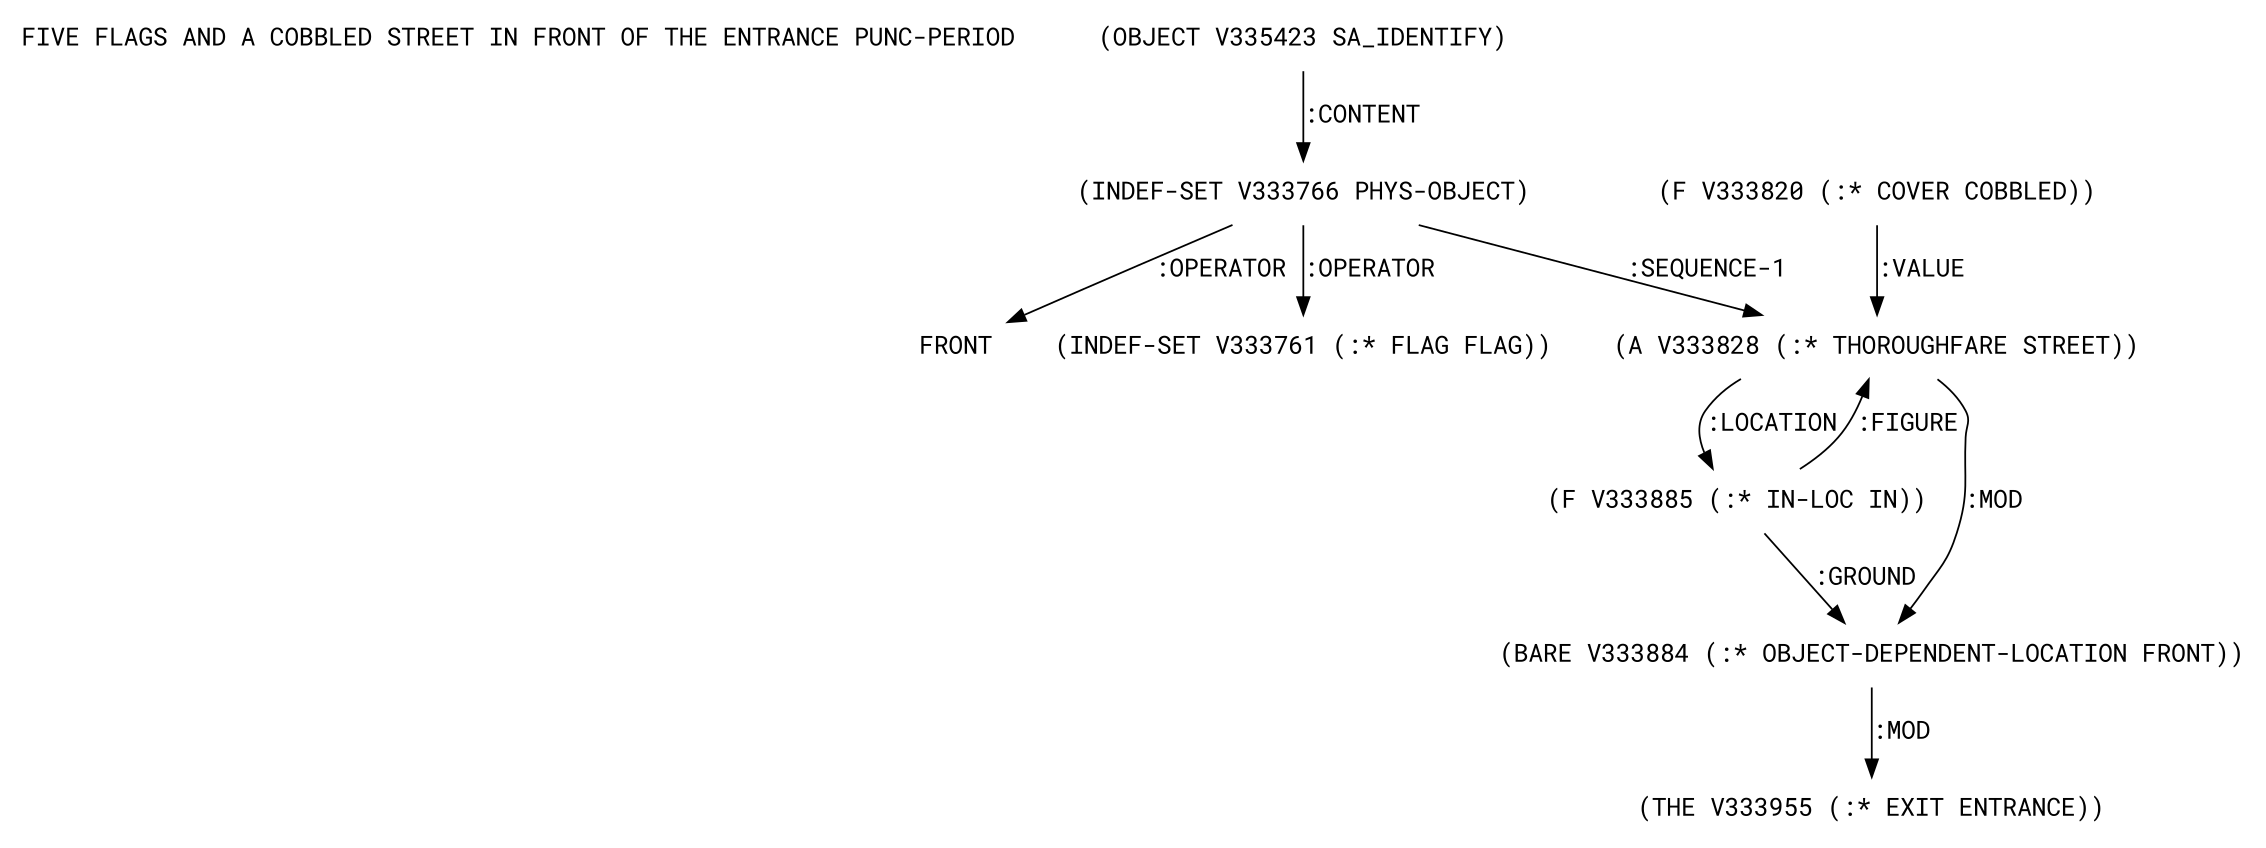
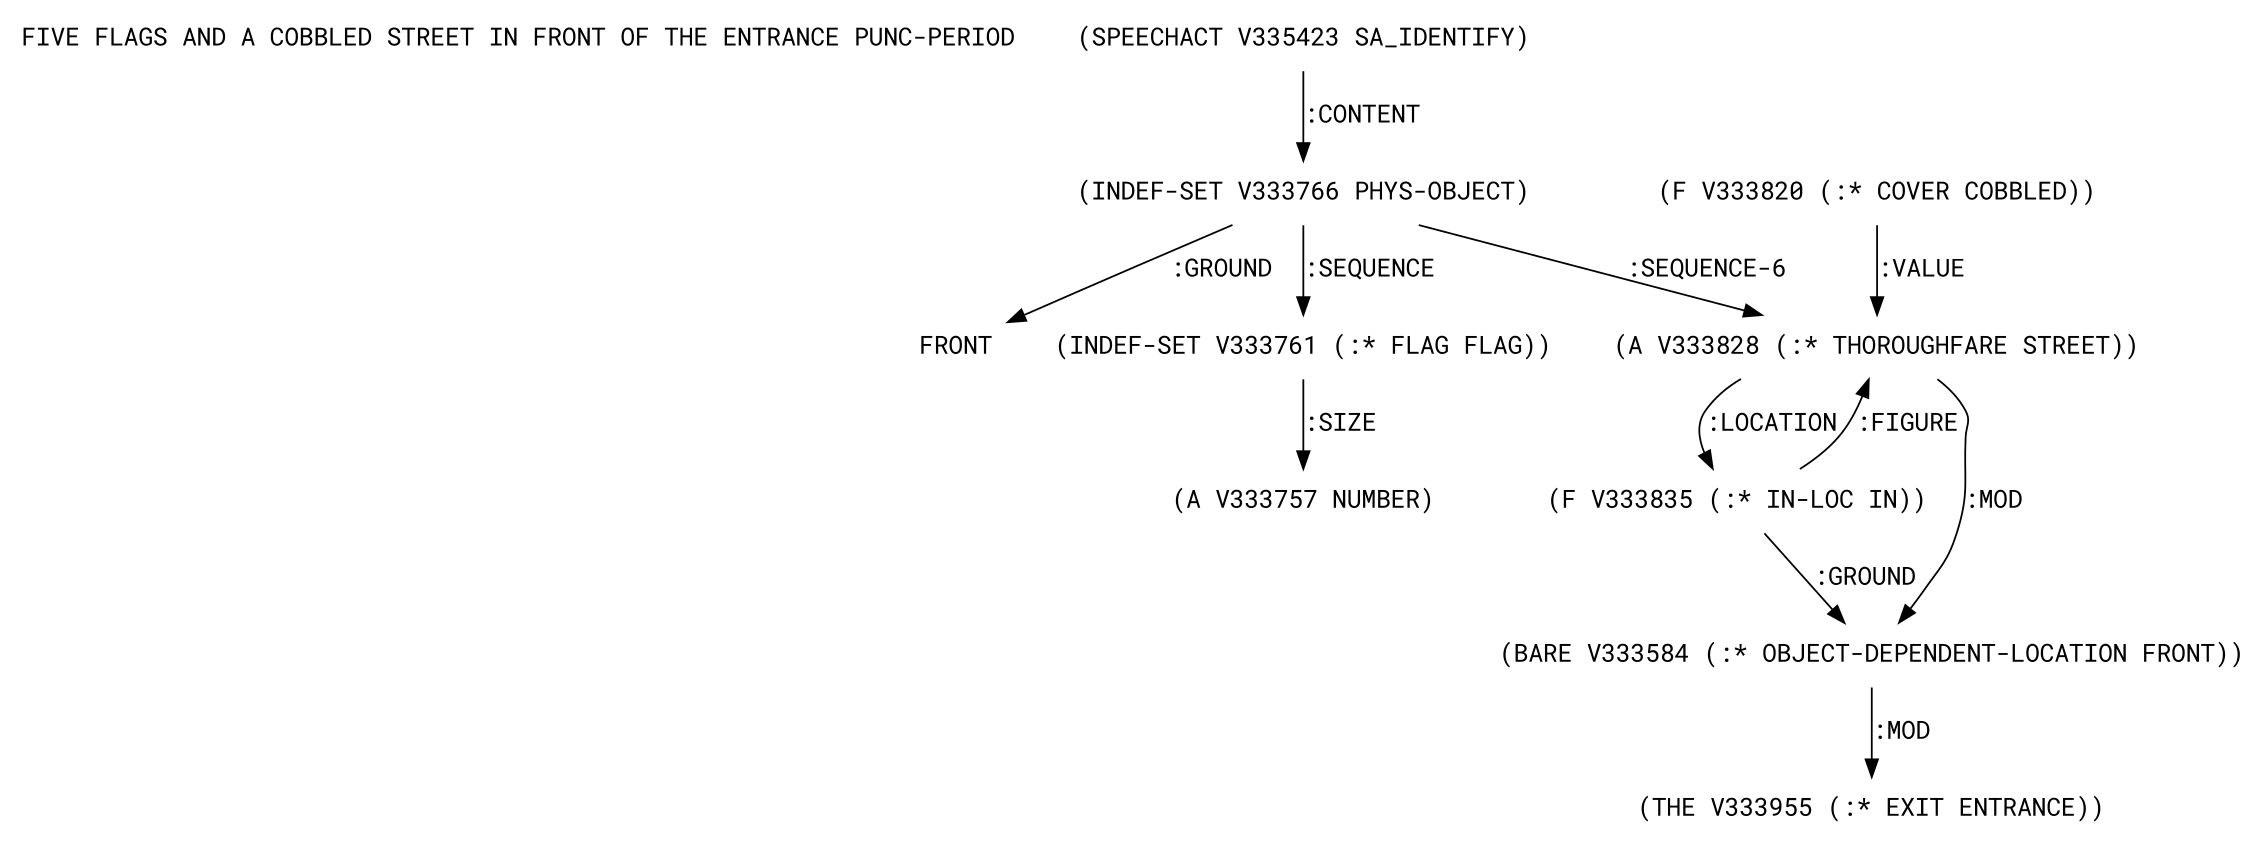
(1303, 39) -> (1303, 39)
(1221, 270) -> (1221, 270)
(1370, 270) -> (1370, 270)
(1706, 270) -> (1706, 270)
none -> (1303, 501)
(1737, 501) -> (1737, 501)
(1872, 655) -> (1872, 655)
